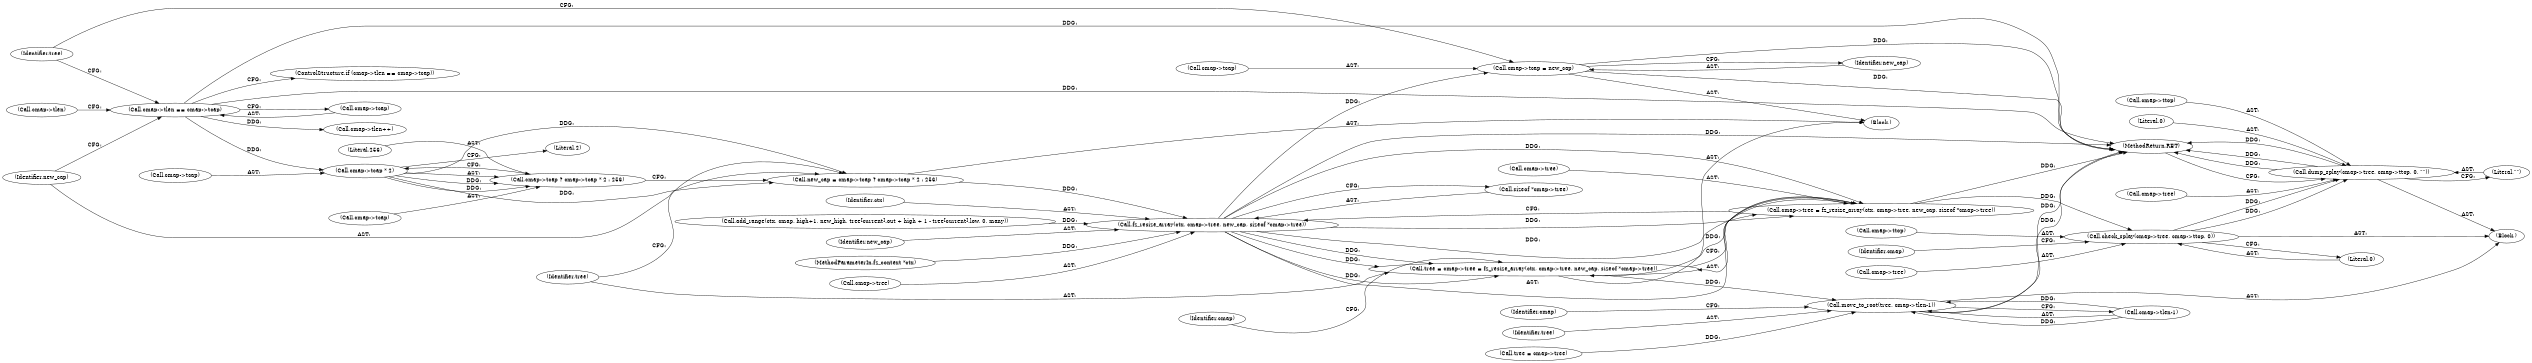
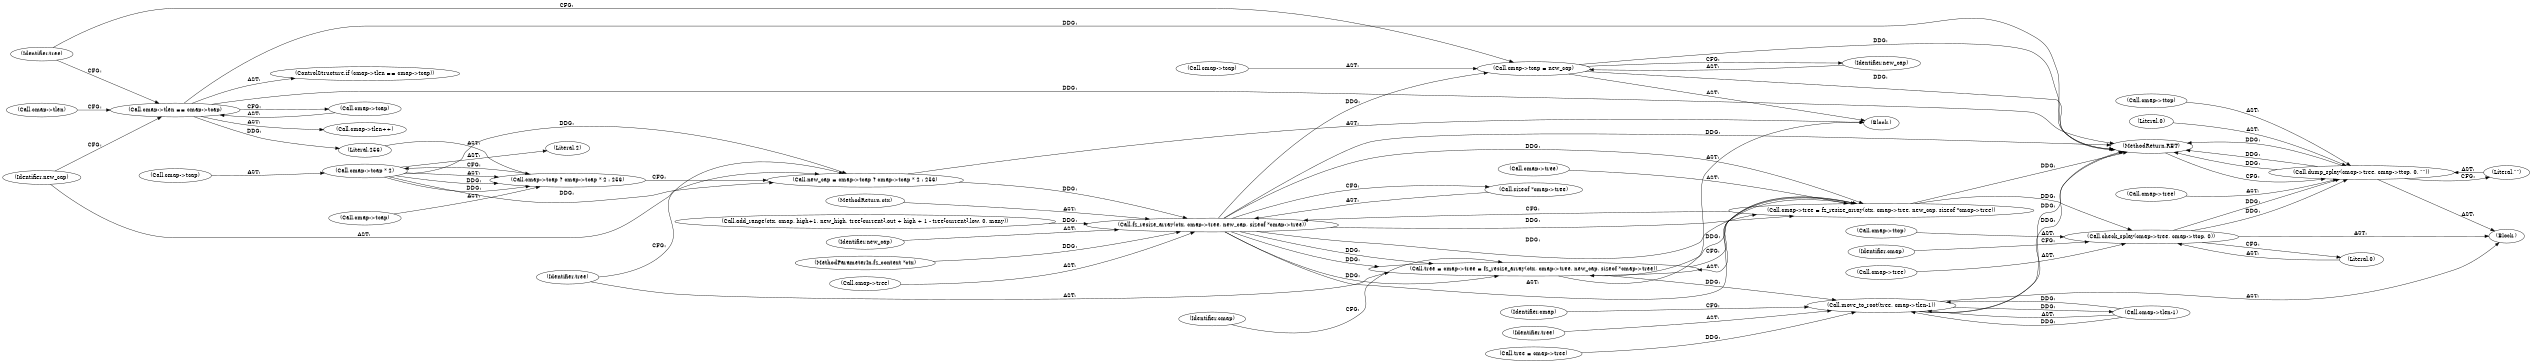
(255, 80) -> (255, 80)
(255, 122) -> (255, 122)
(249, 153) -> (263, 139)
(475, 155) -> (475, 155)
(865, 201) -> (865, 201)
(2049, 307) -> (2049, 307)
